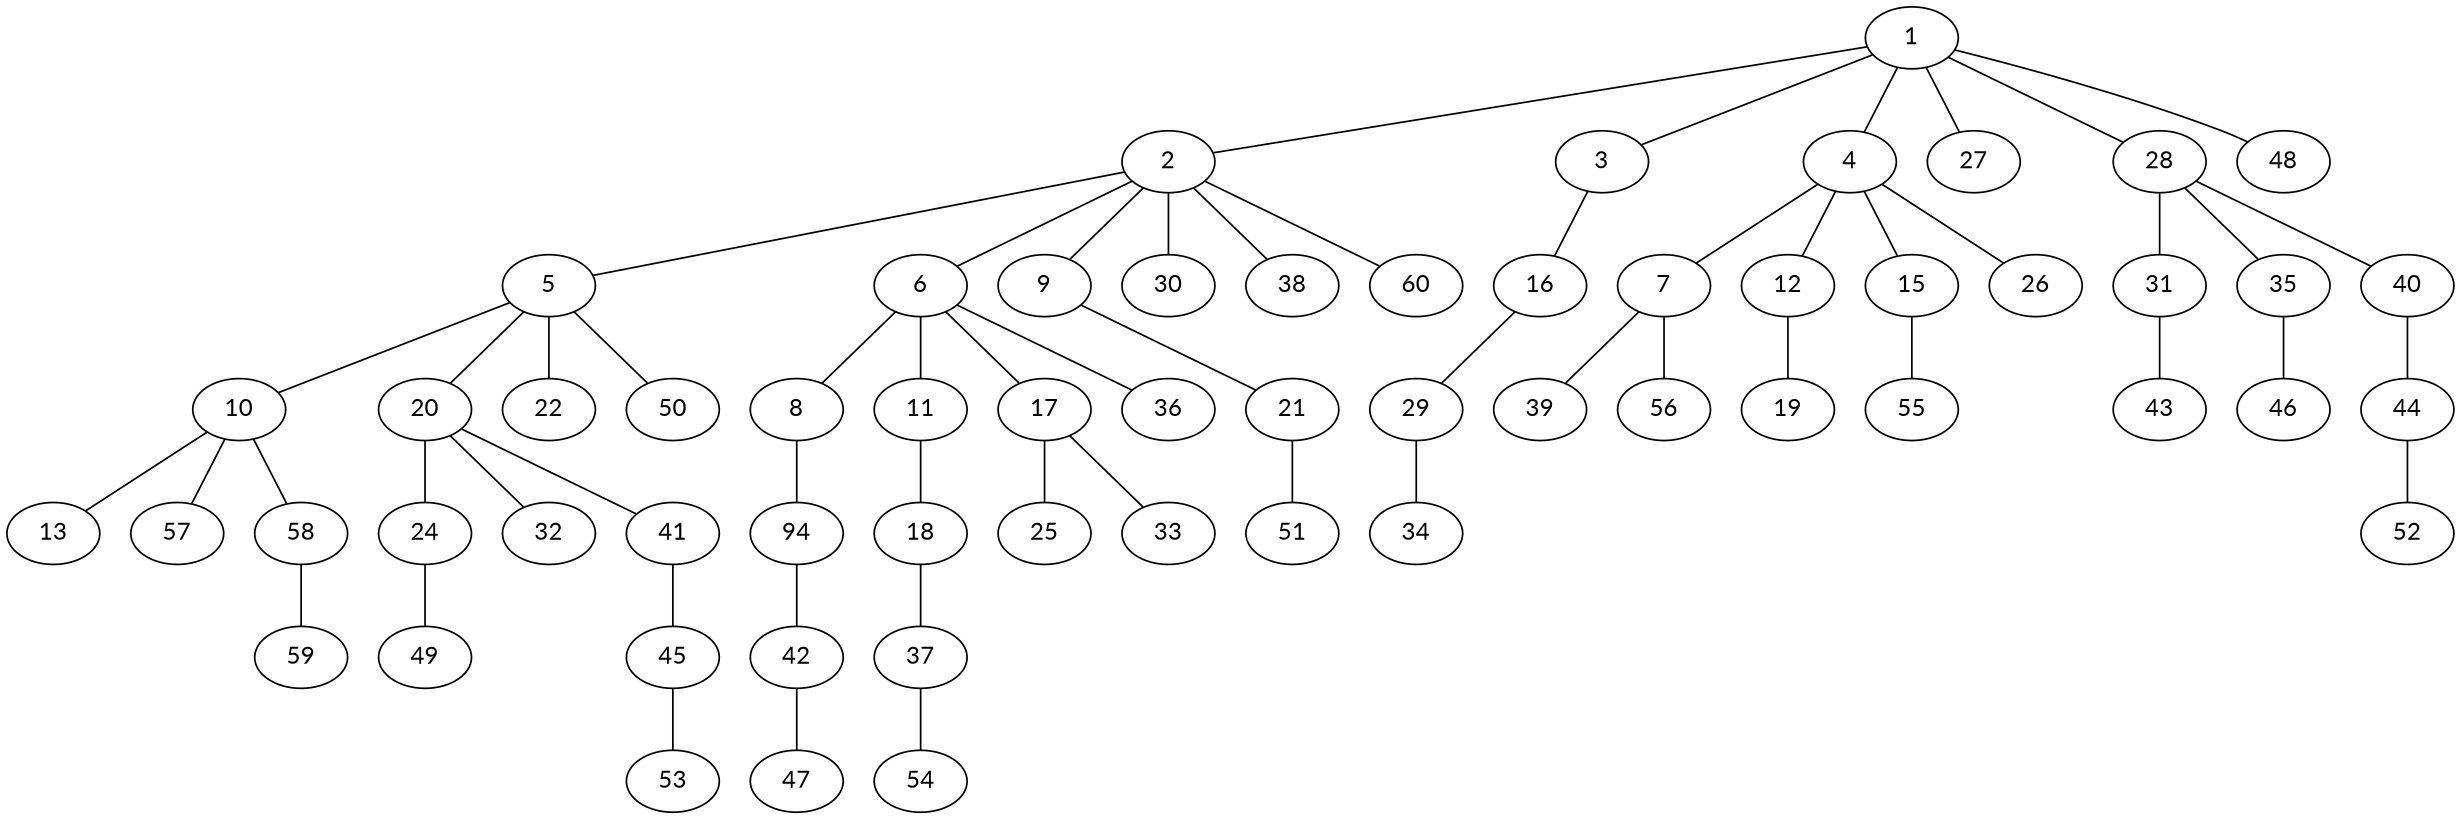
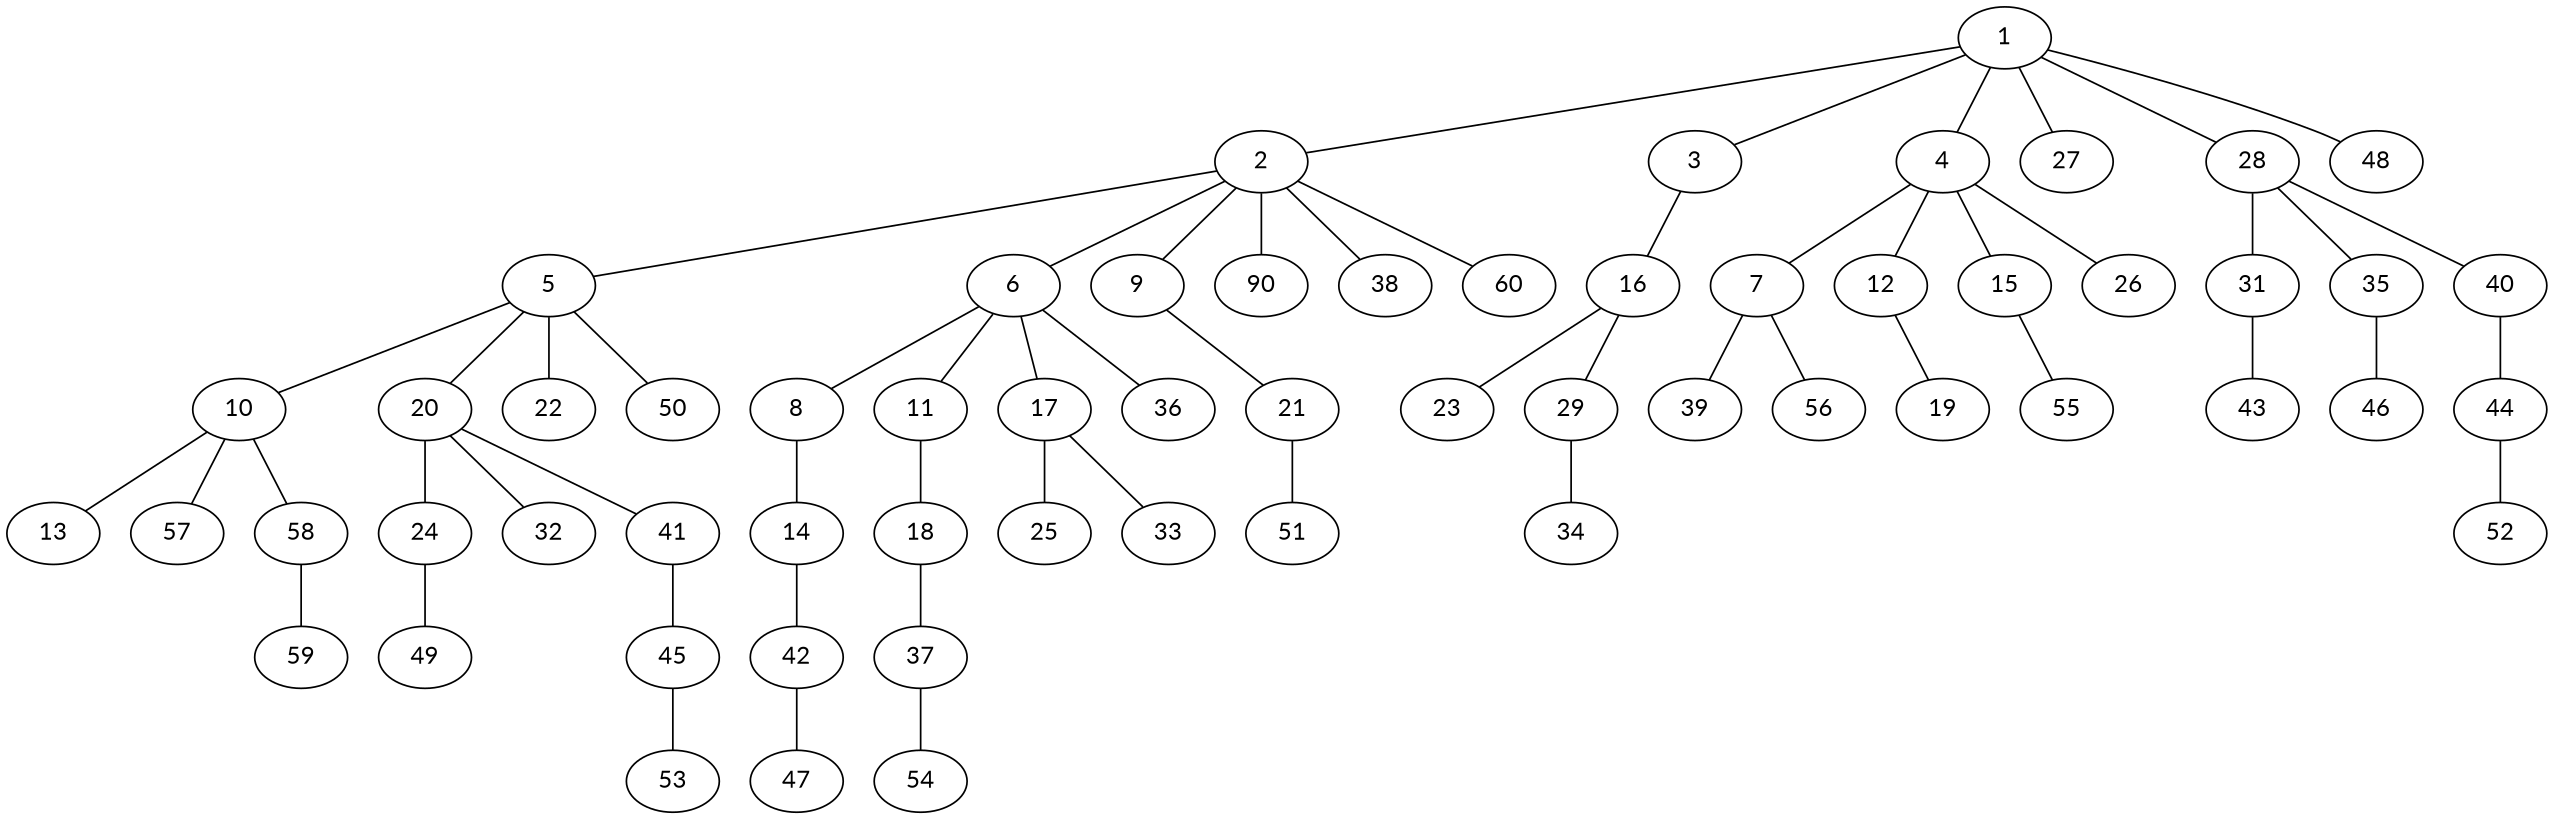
(1168, 286) -> (1261, 286)
none -> (1447, 410)
(797, 533) -> (797, 533)
